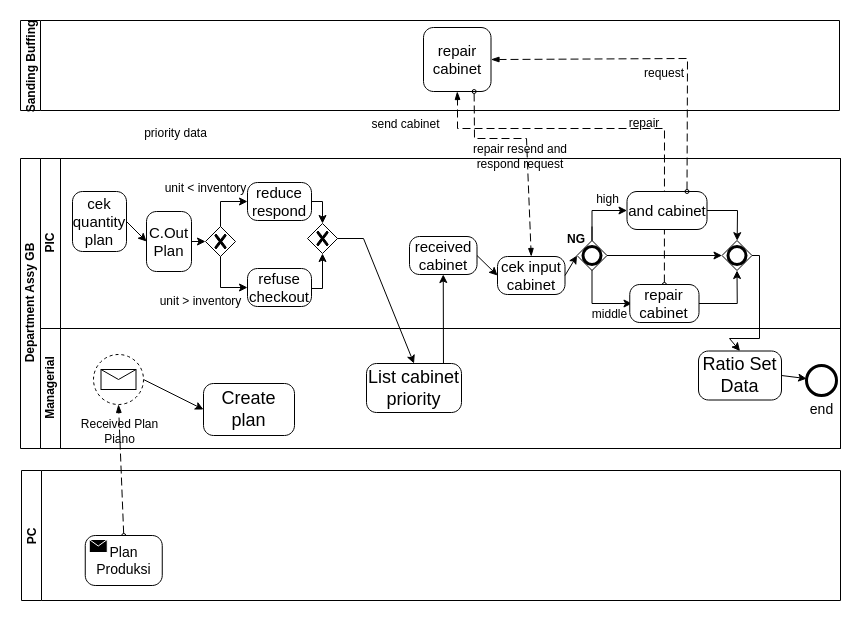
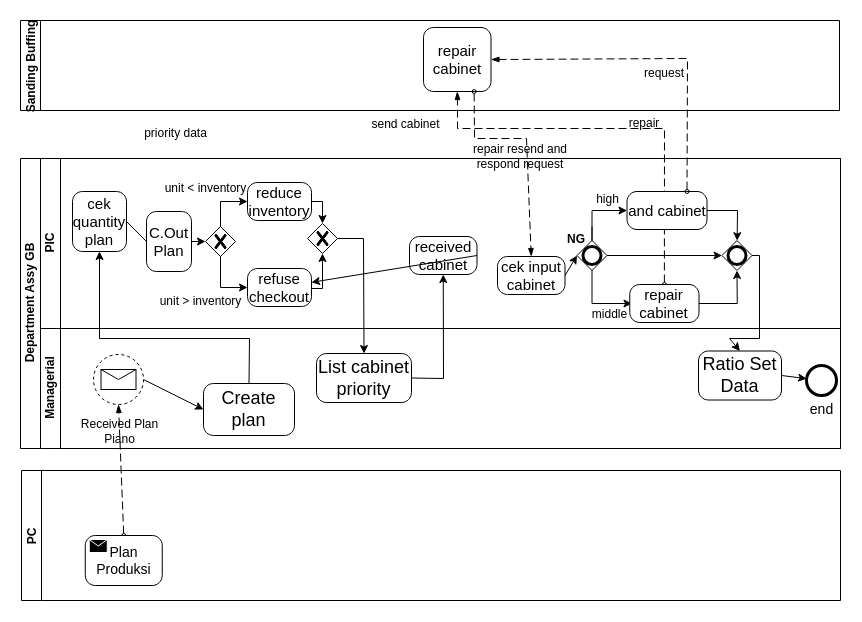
(280, 202) -> (280, 202)
(141, 236) -> (143, 238)
(485, 263) -> (398, 268)
none -> (157, 339)
(414, 388) -> (364, 378)
